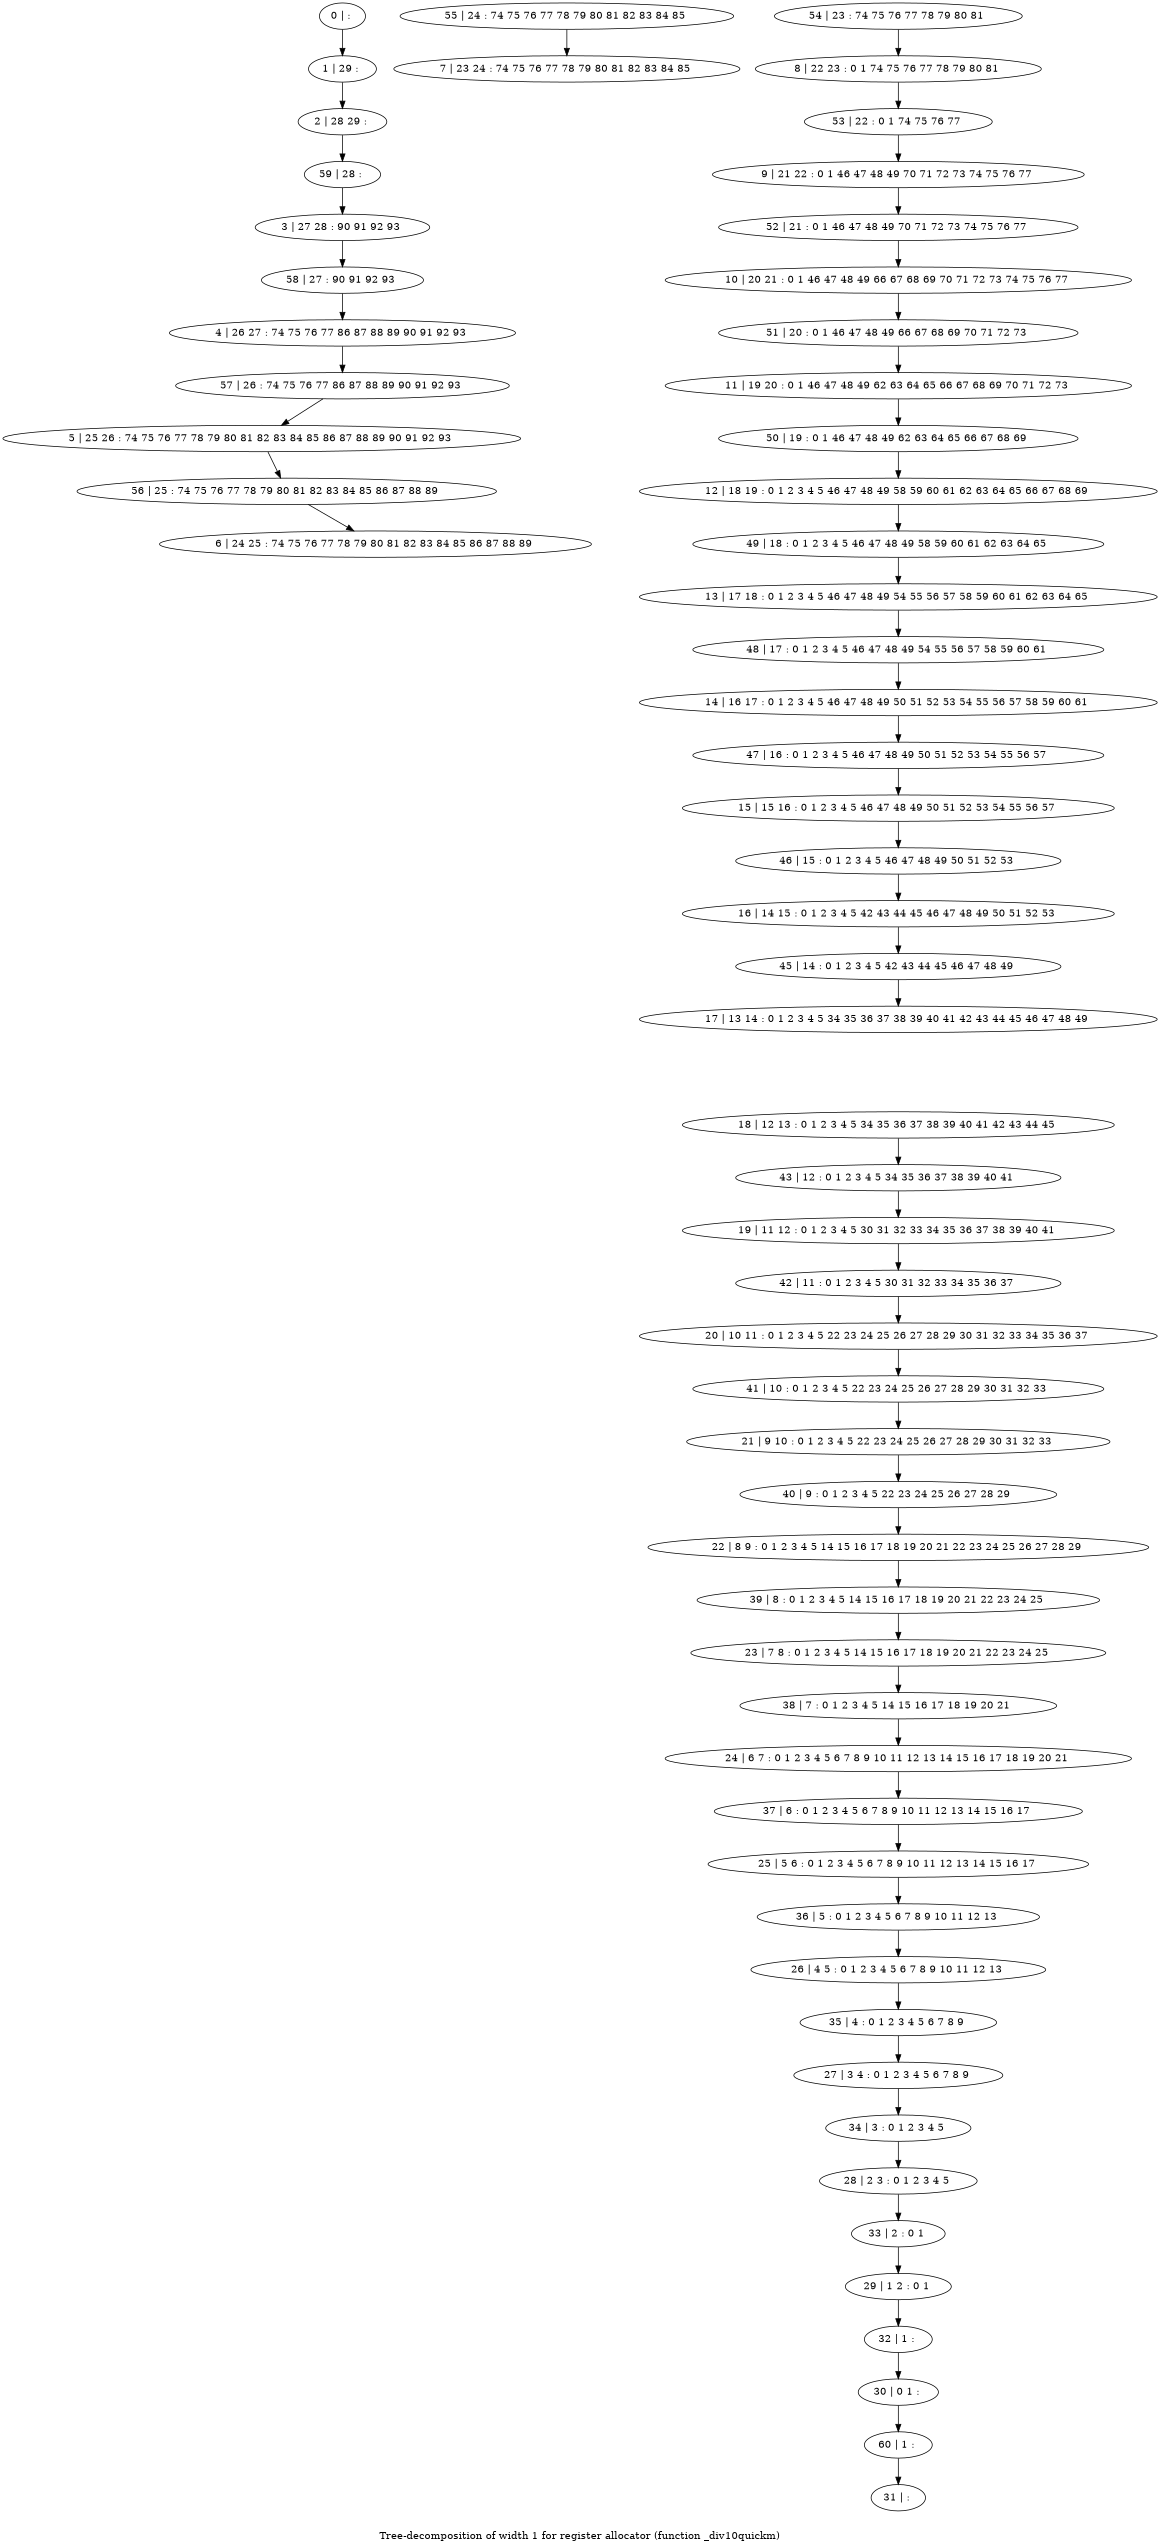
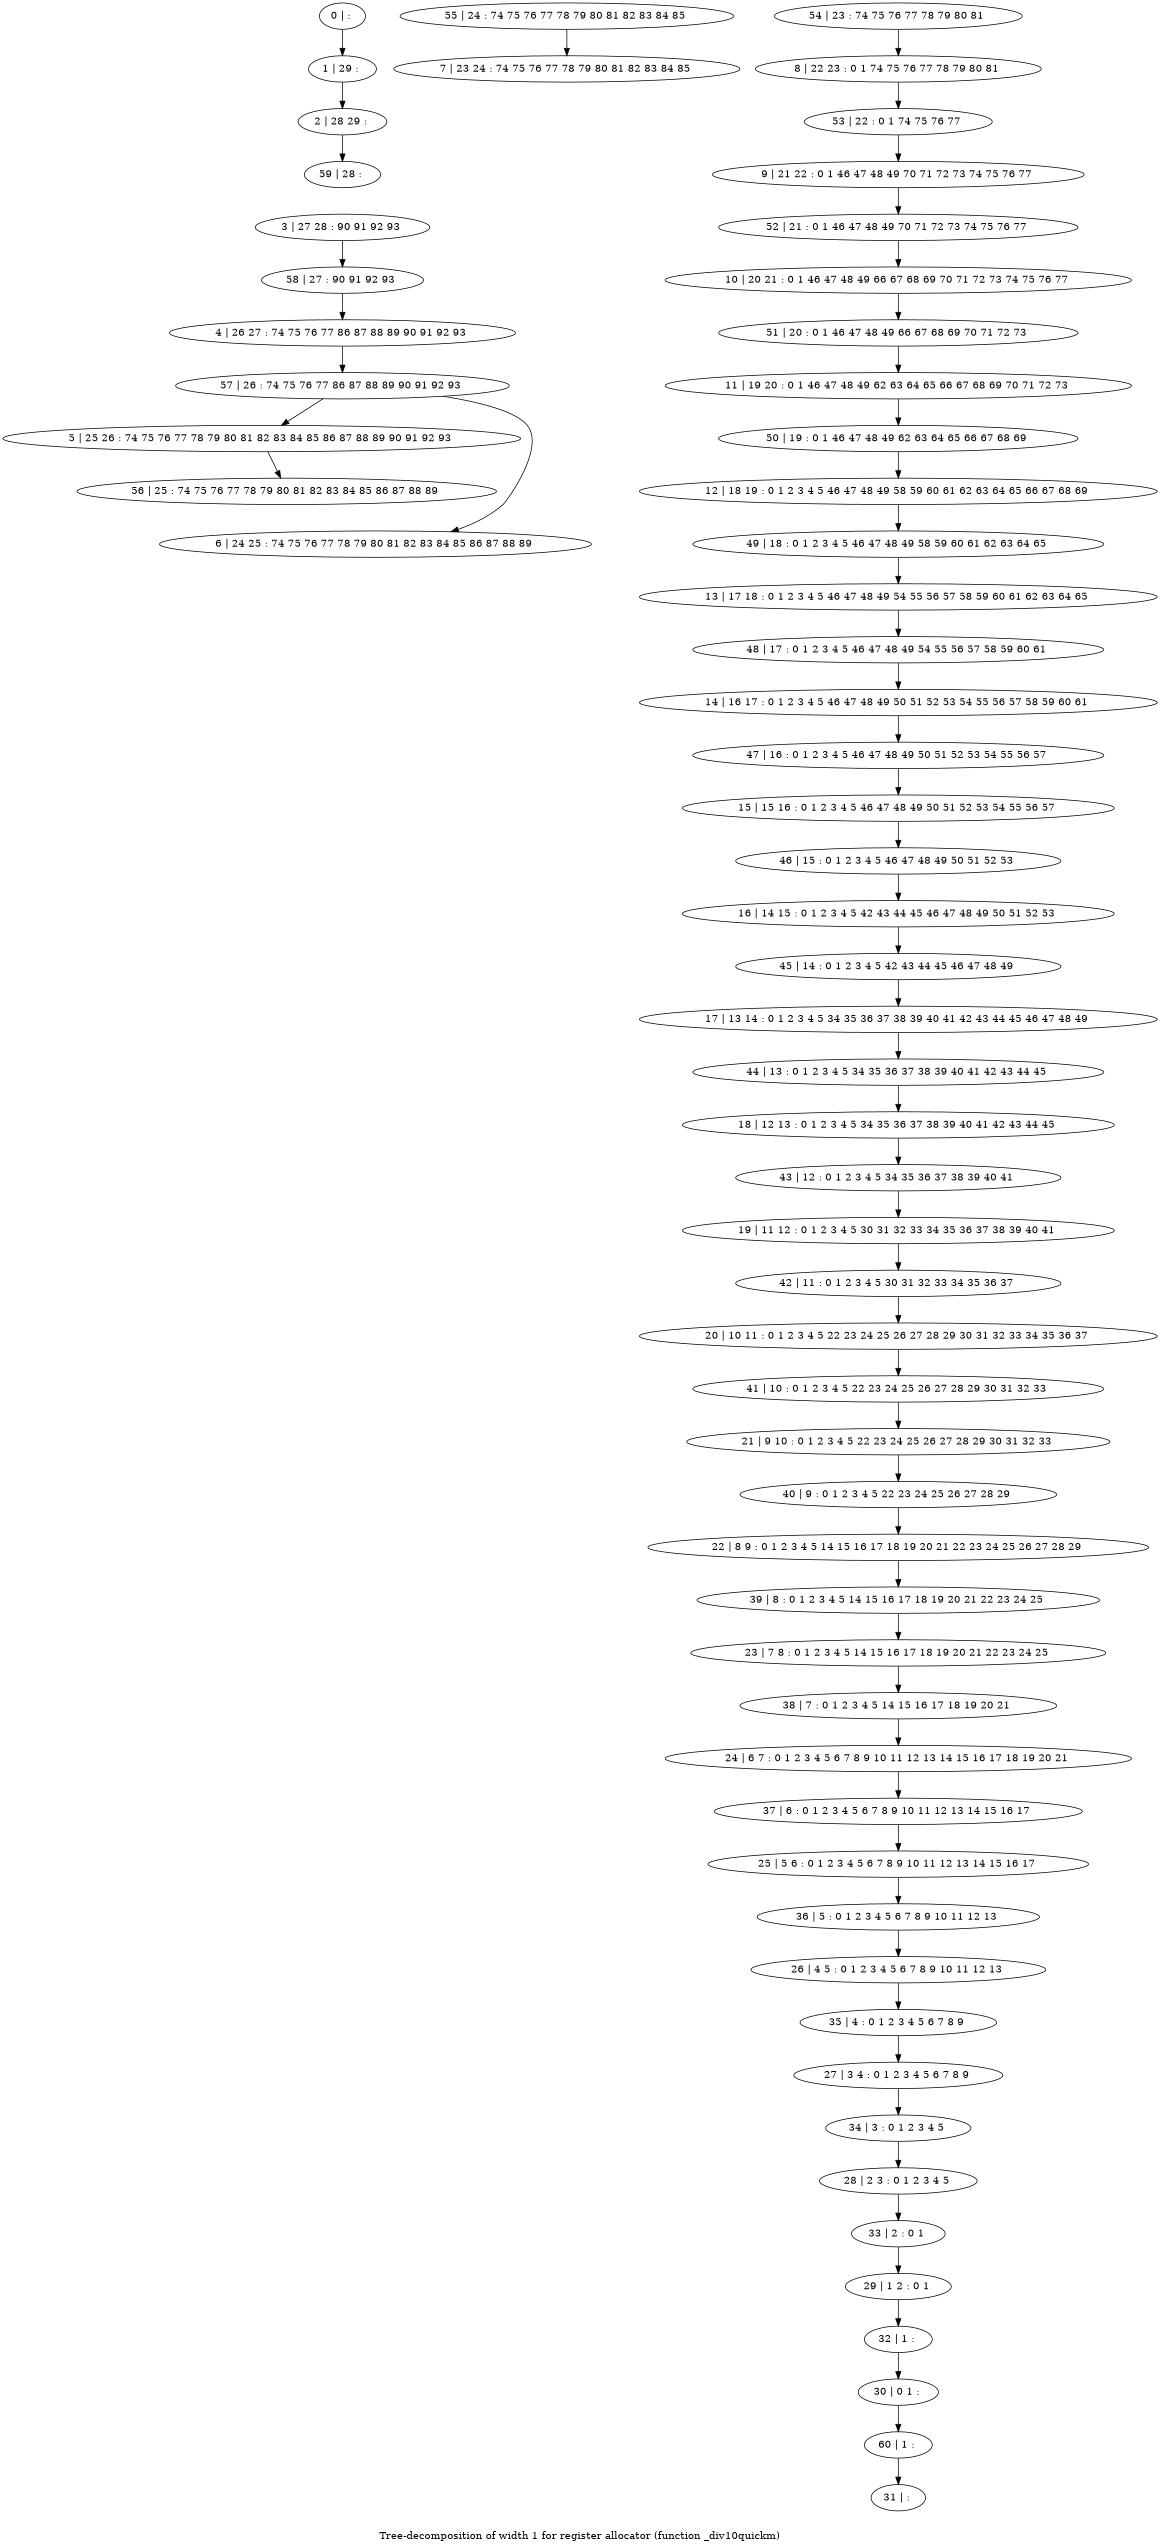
(342, 197) -> none
(328, 516) -> (531, 449)
none -> (898, 1072)
